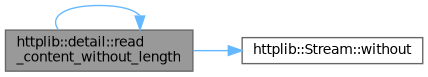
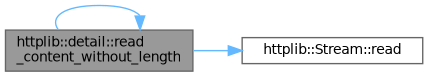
(332, 51) -> (332, 51)
